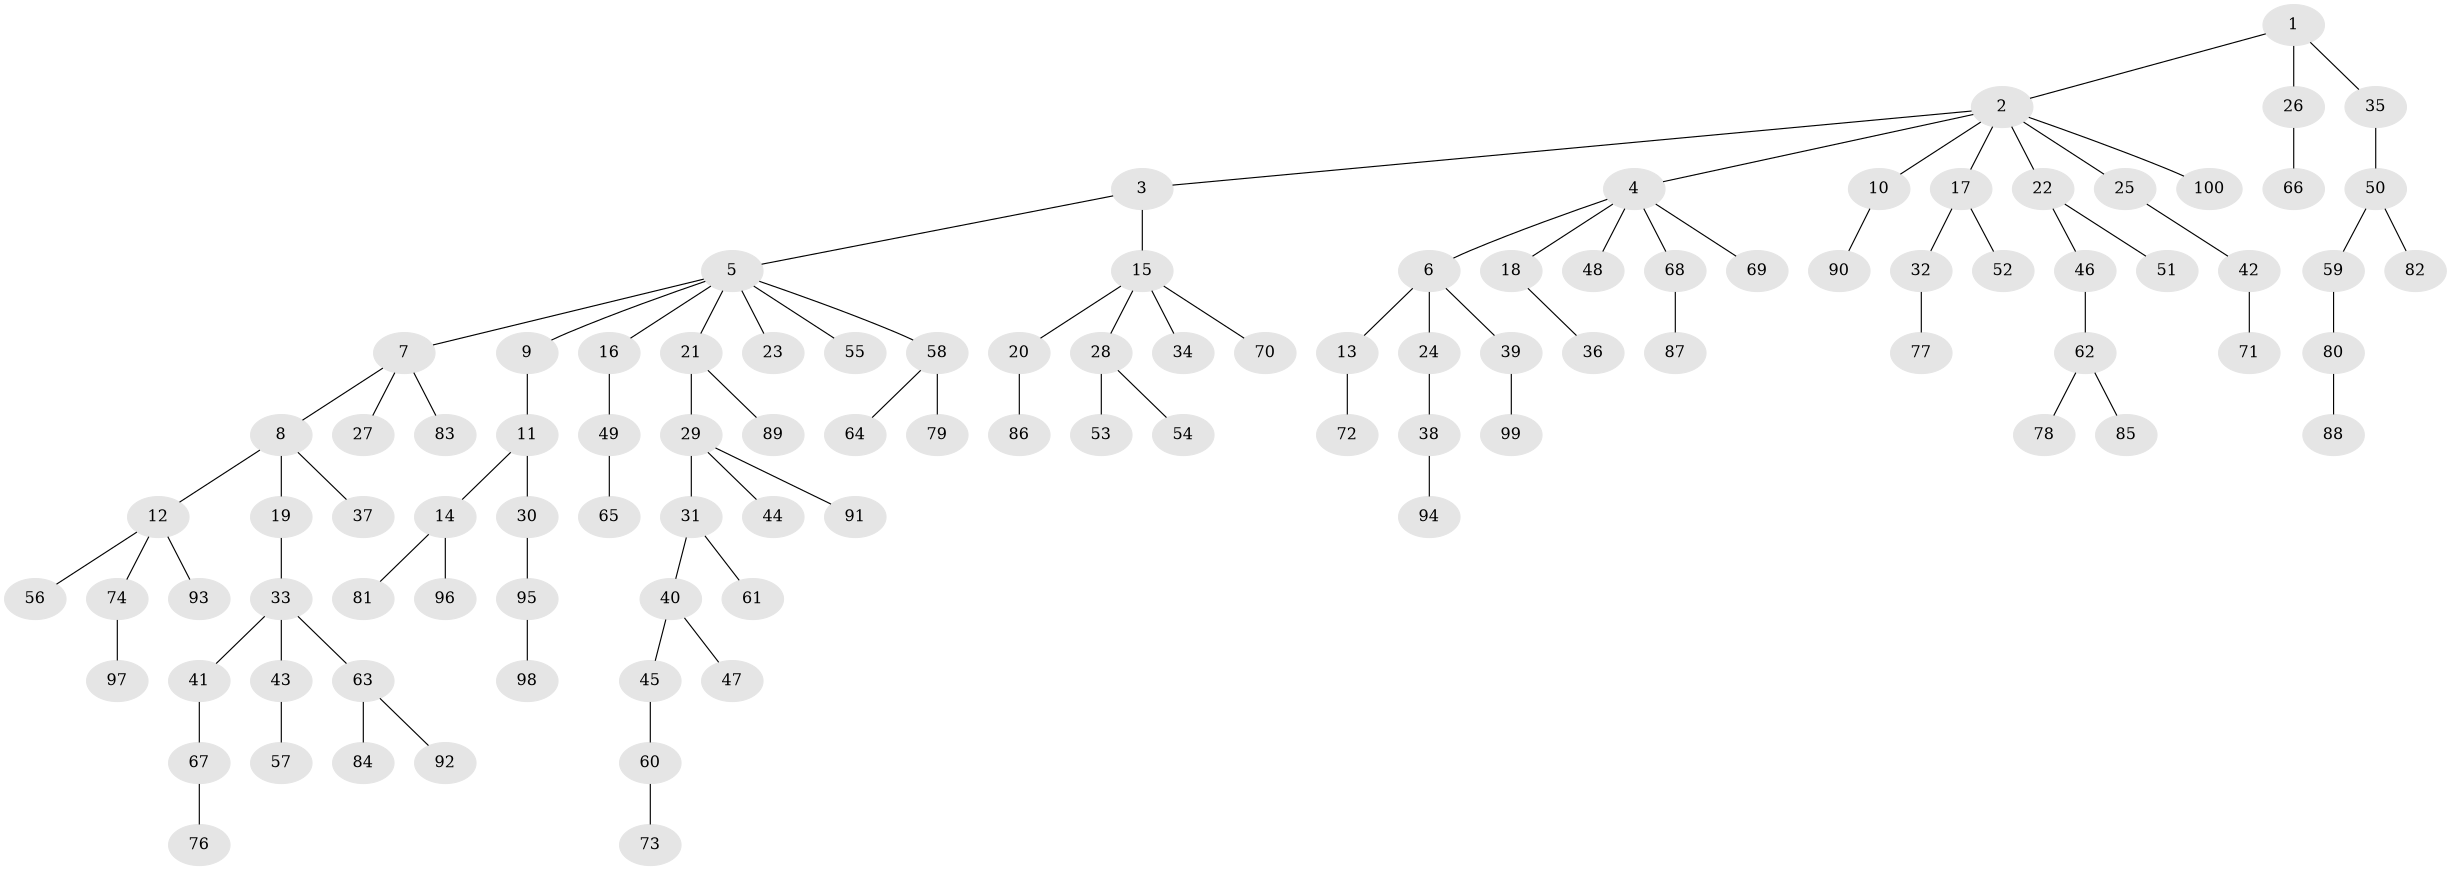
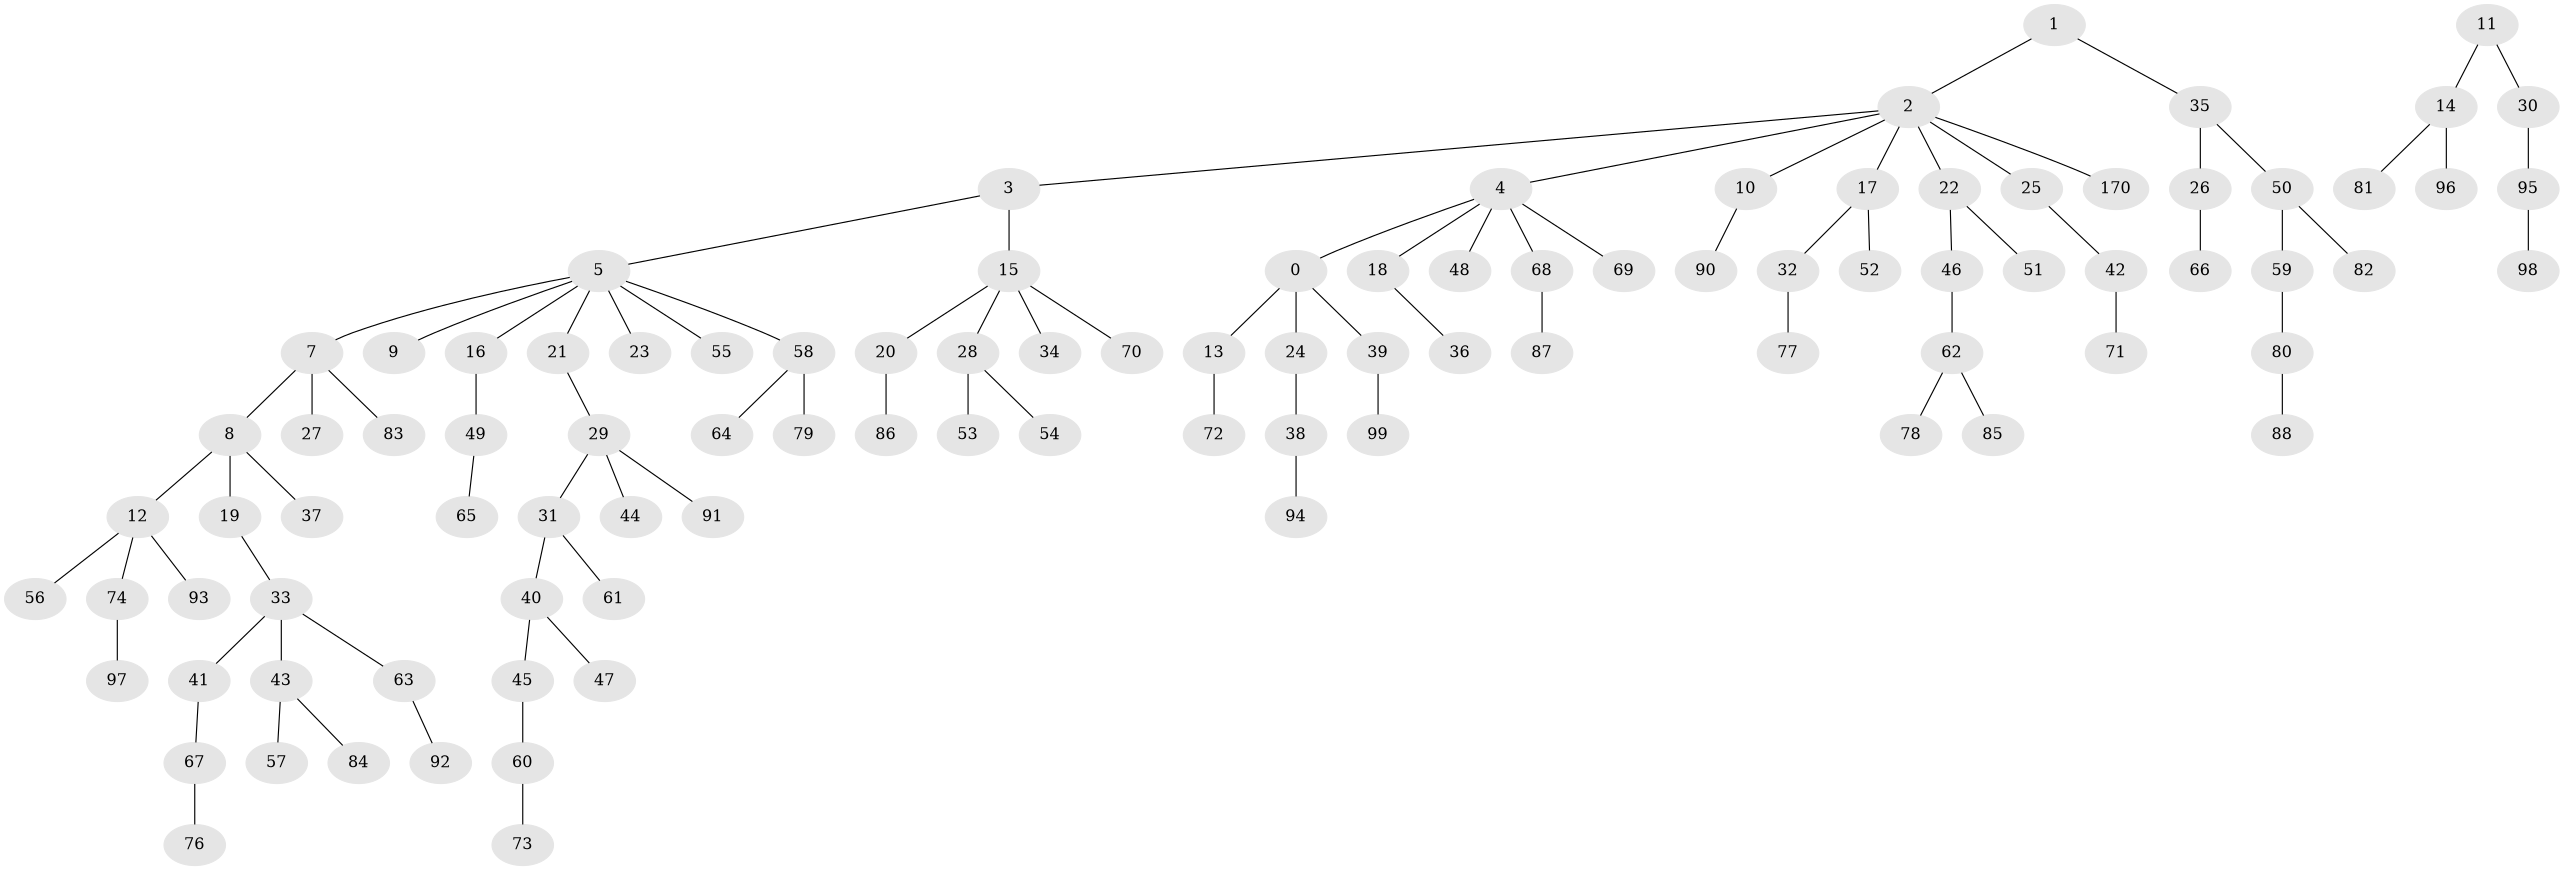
(2294, 66) -> (2200, 148)
(2209, 189) -> (2116, 189)
(1429, 271) -> (1296, 271)
(527, 394) -> none
(773, 435) -> none
(363, 722) -> (320, 722)
